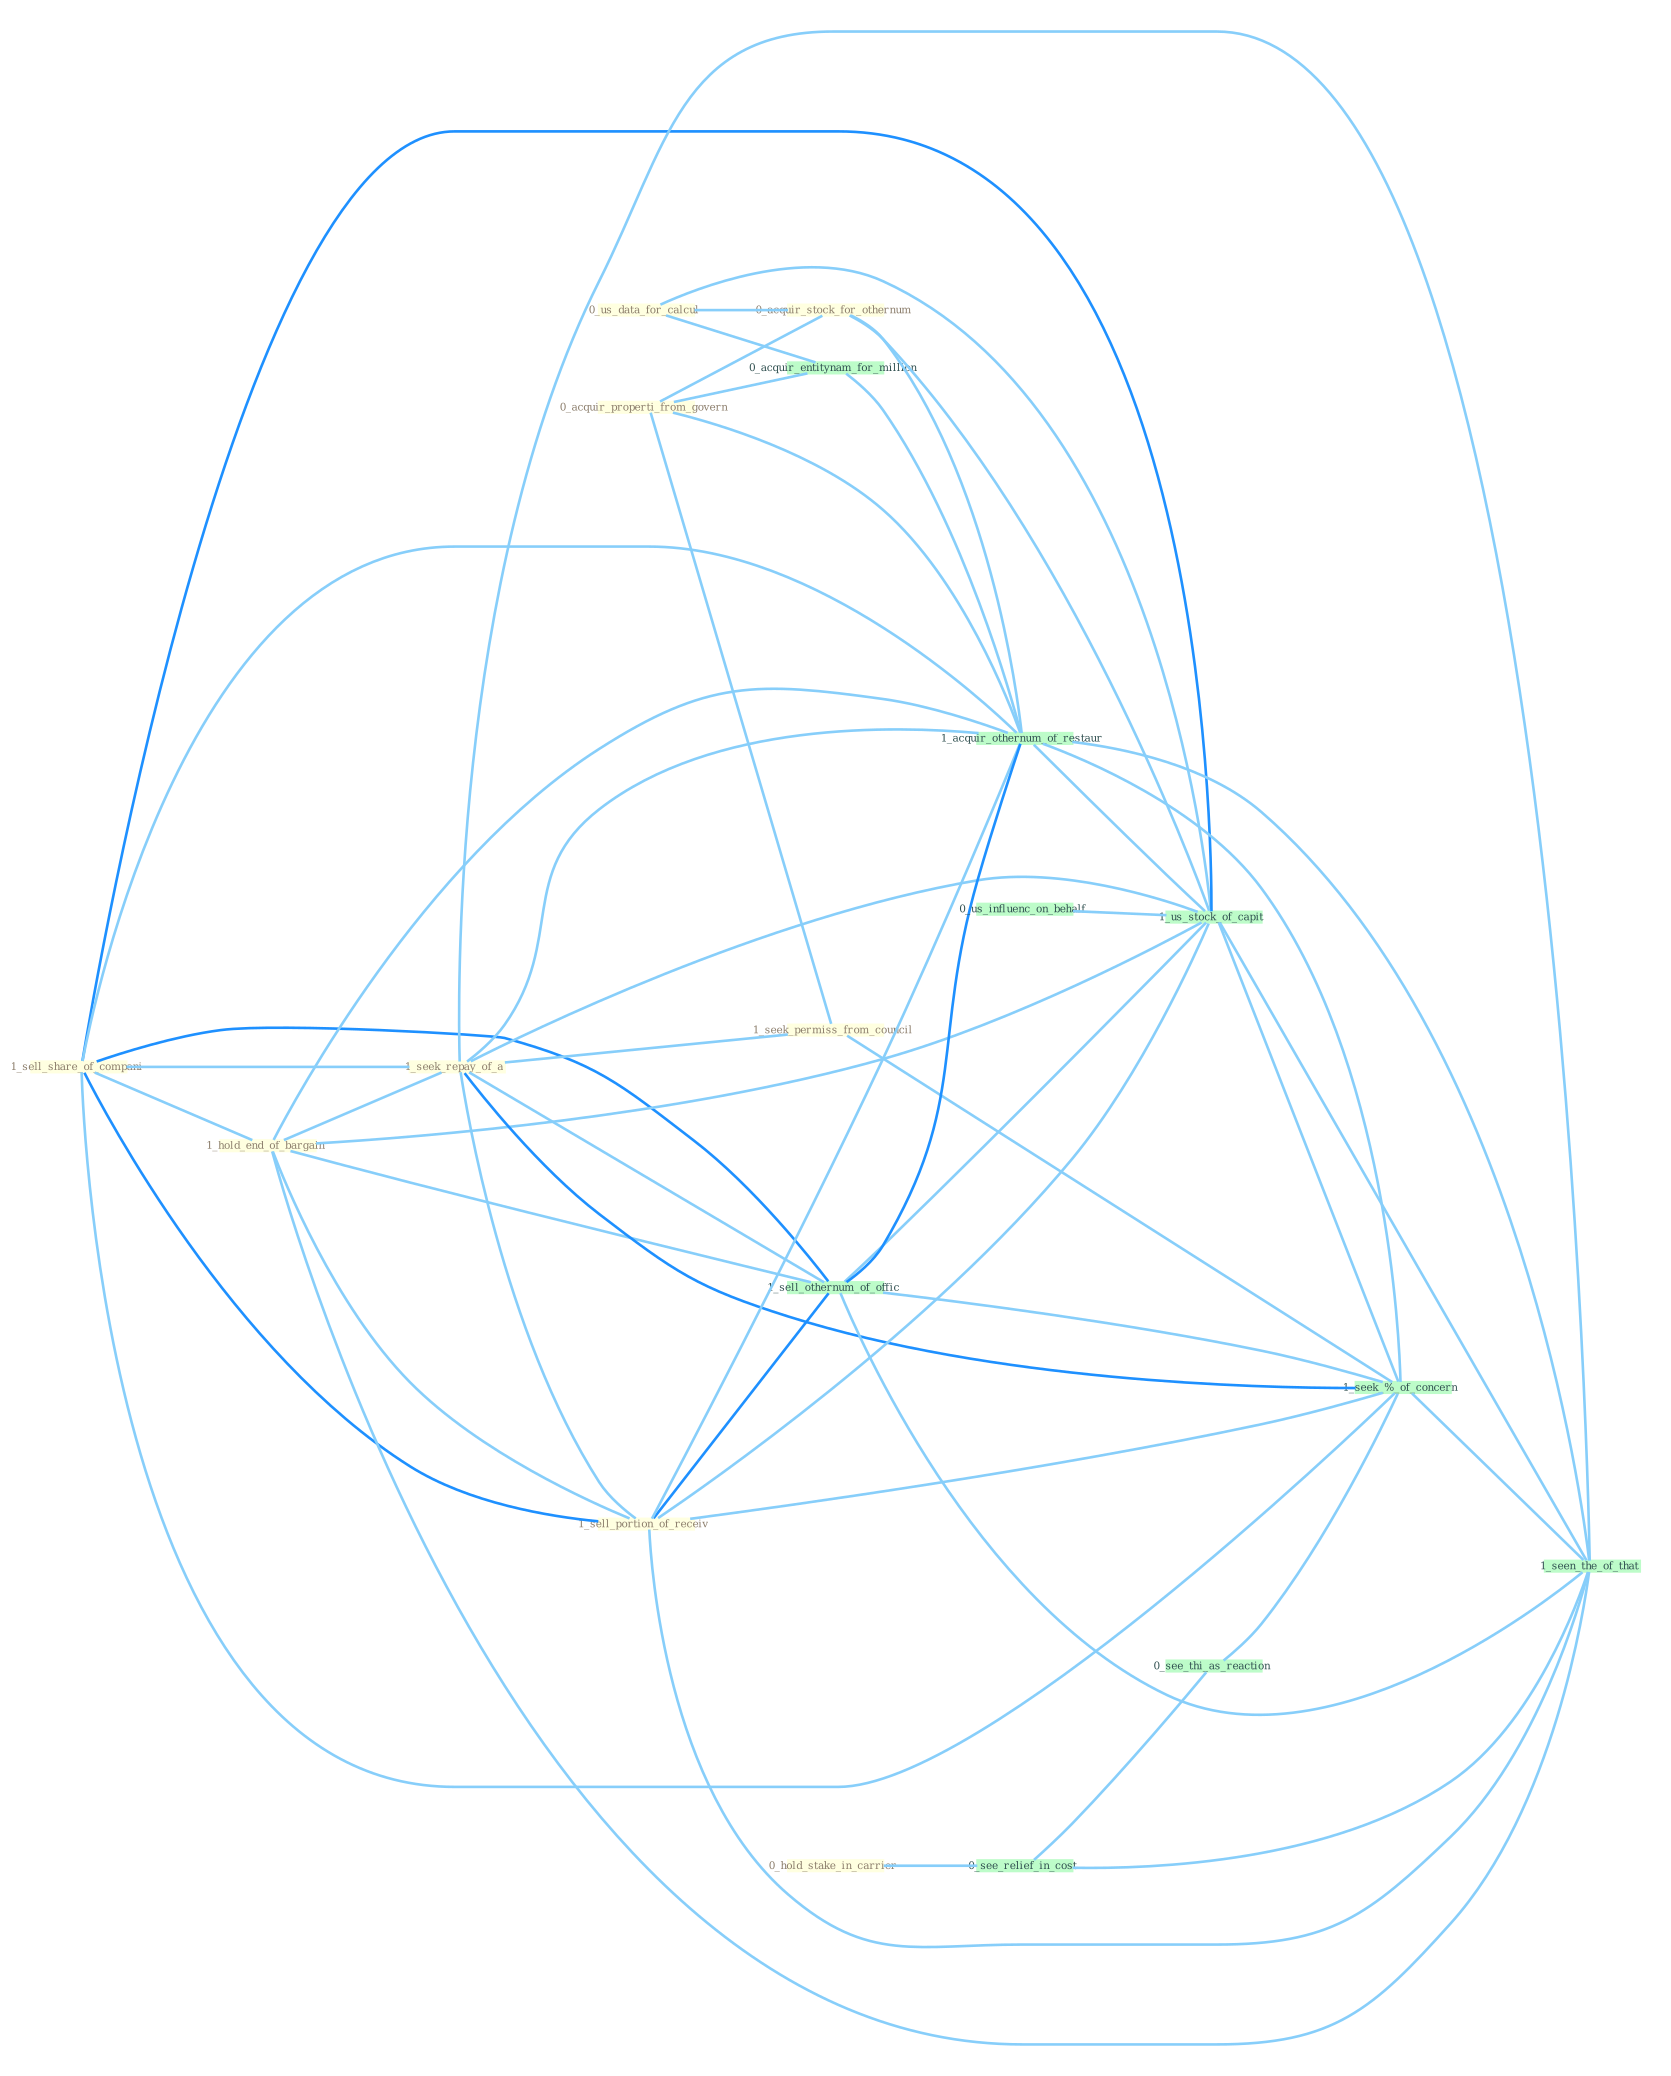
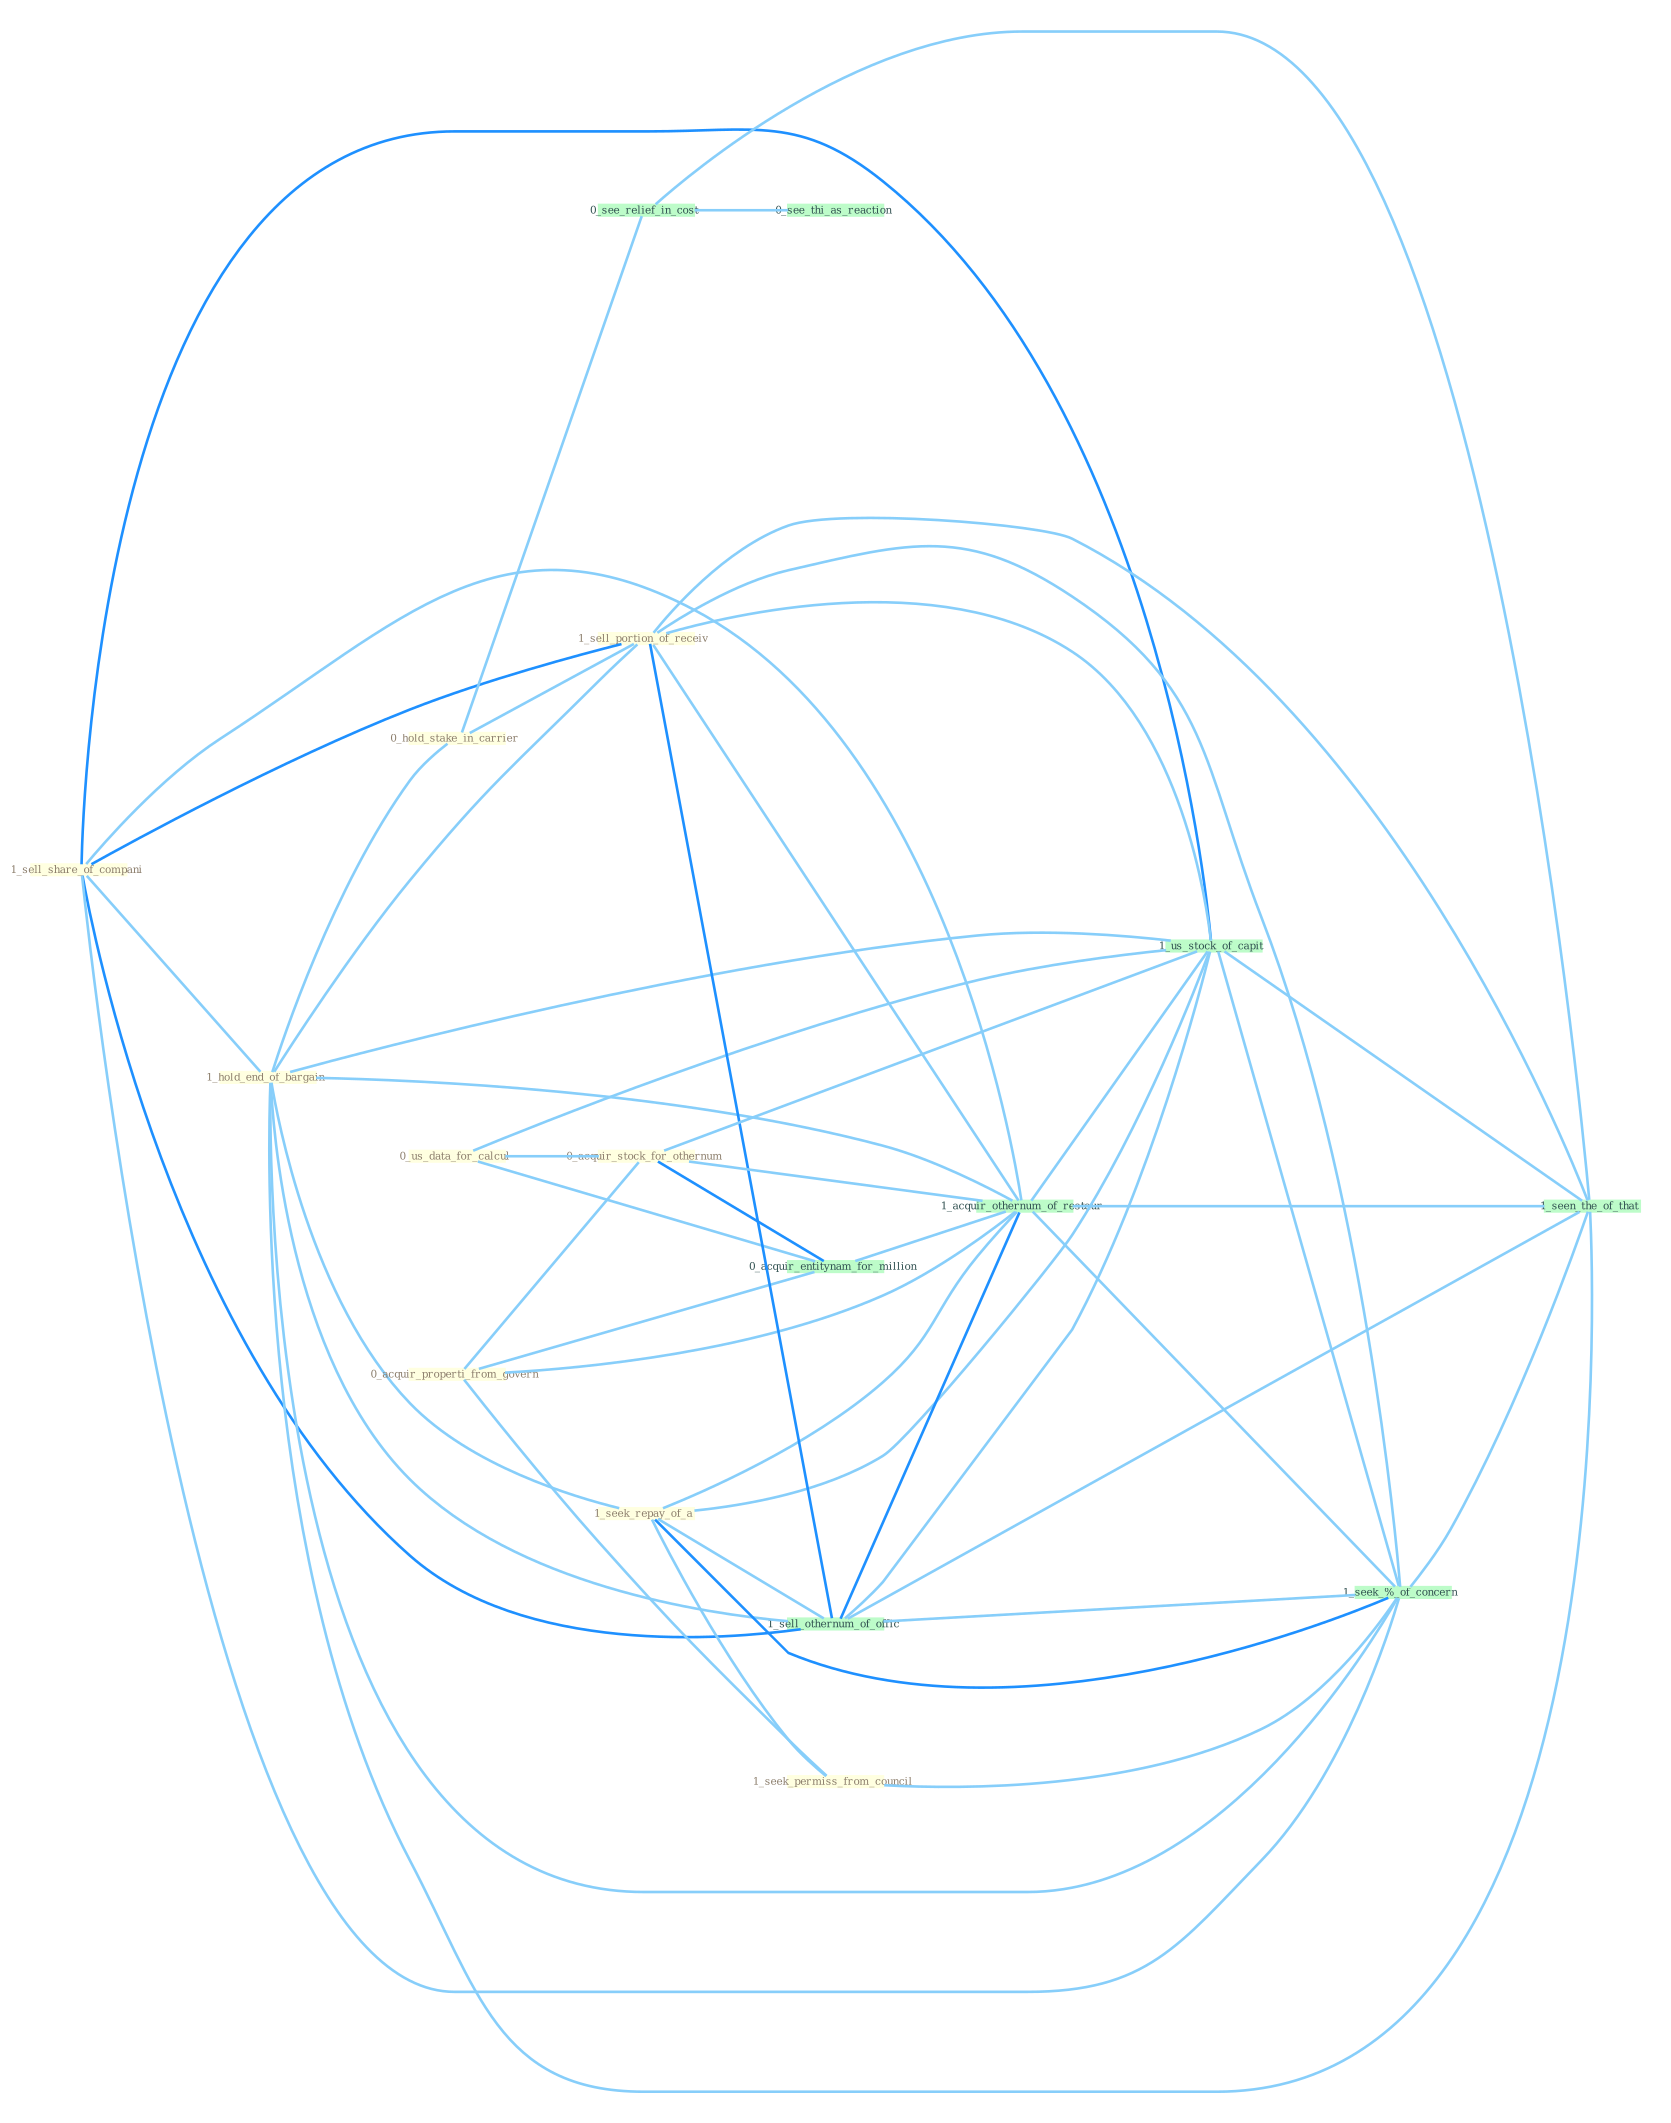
(1253, 51) -> none
none -> (342, 897)
(1025, 909) -> none
(268, 1067) -> none
none -> (737, 1209)
(519, 1308) -> (552, 688)
(1322, 1535) -> (596, 1880)
